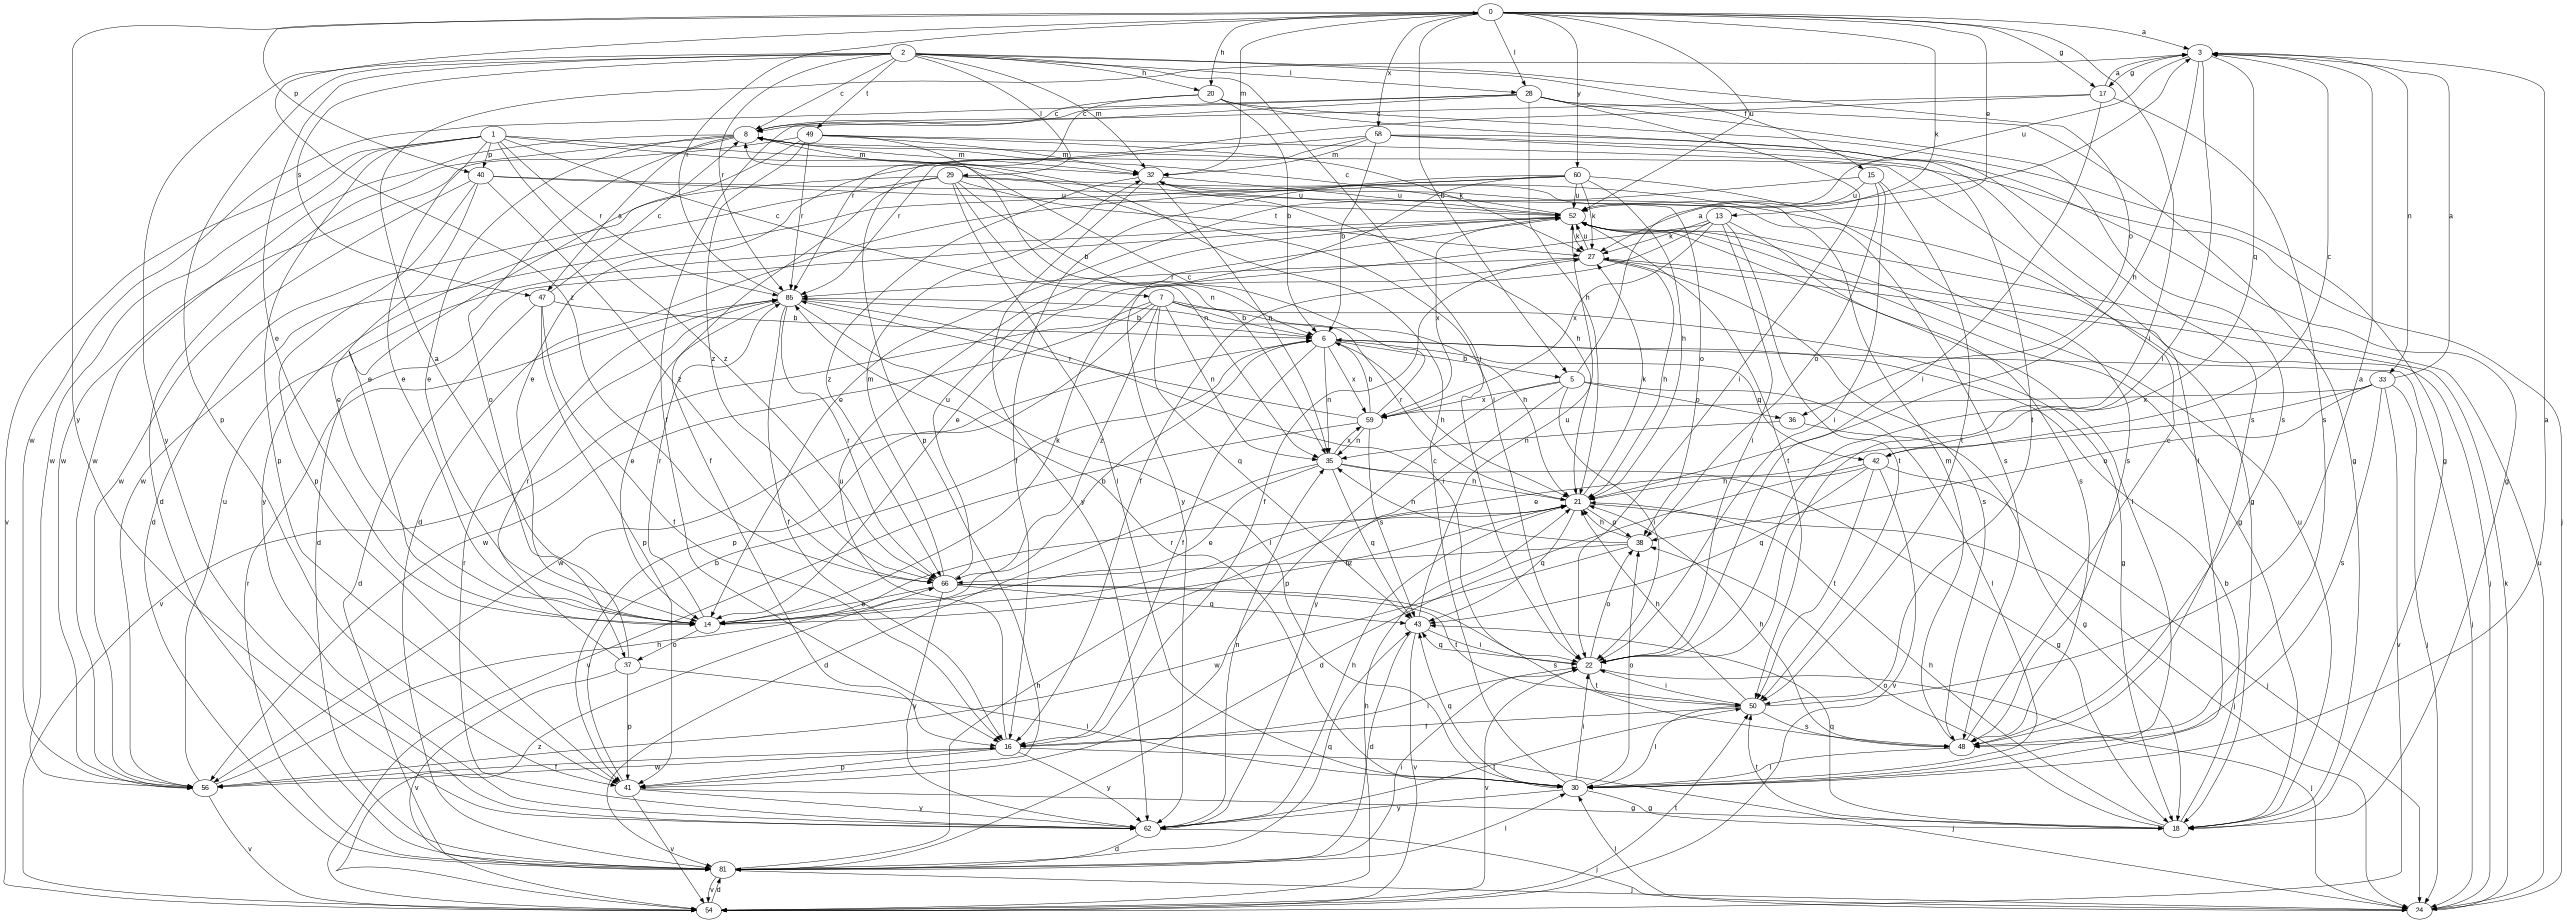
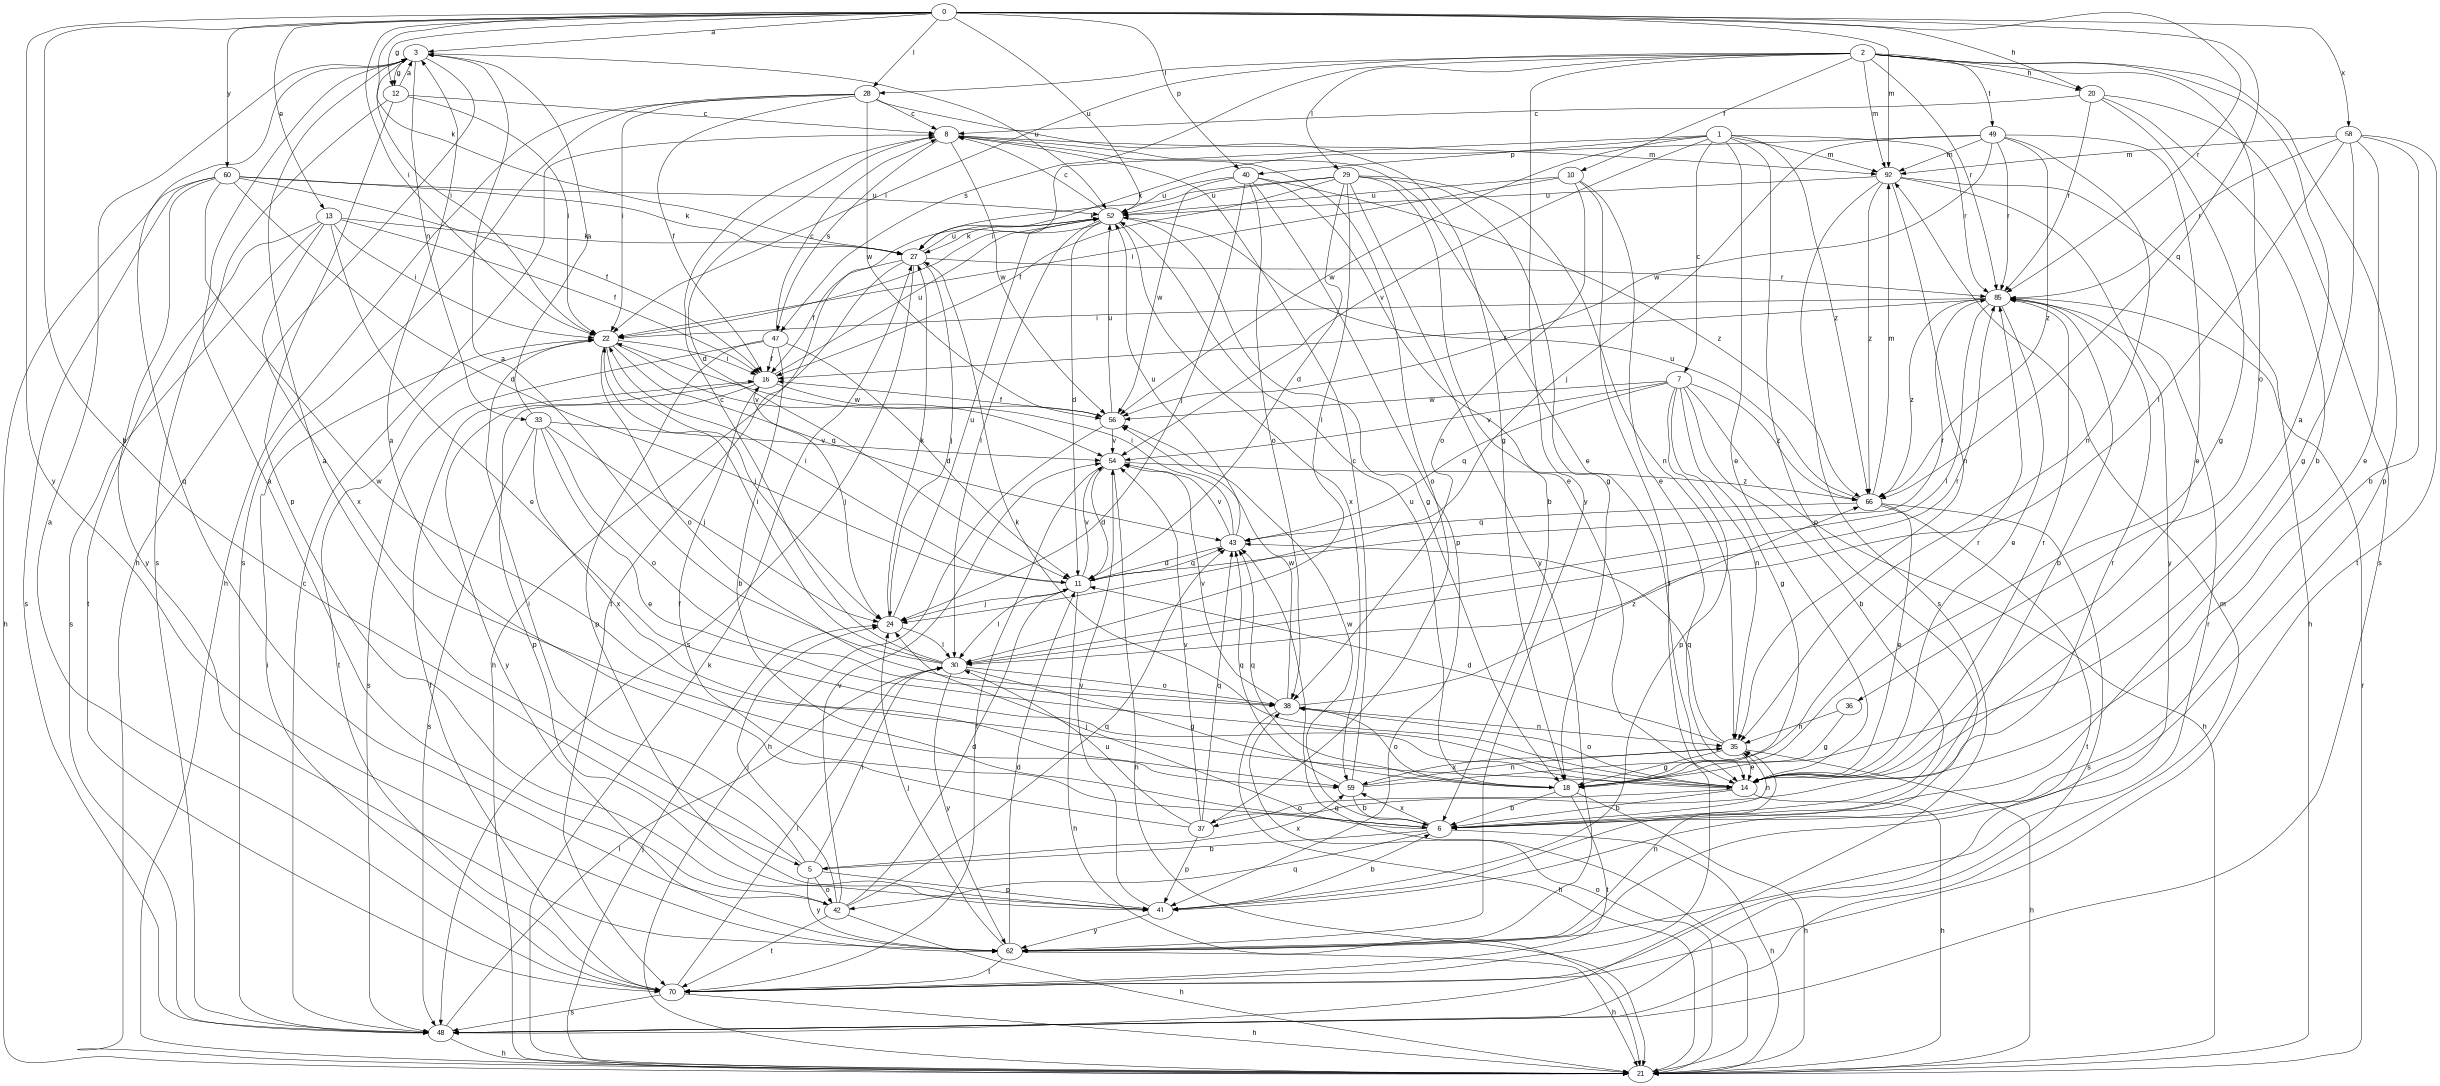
(965, 36) -> (1932, 29)
(827, 93) -> none
(2103, 94) -> (396, 94)
(1151, 176) -> (1889, 176)
(1871, 176) -> (1571, 176)
(1276, 216) -> (1092, 216)
(2329, 257) -> (269, 482)
(600, 261) -> (750, 699)
(572, 298) -> (2178, 257)
(277, 339) -> (2300, 421)
(1680, 400) -> (823, 889)
(849, 441) -> (1912, 400)
none -> (1138, 473)
(1381, 523) -> (1242, 666)
none -> (377, 569)
(558, 669) -> (1201, 585)
(1753, 707) -> (672, 992)
(1299, 725) -> (683, 350)
(1088, 727) -> (1107, 747)
none -> (1532, 738)
(1465, 741) -> (1217, 689)
(931, 782) -> none
(1437, 806) -> none
(723, 870) -> (1078, 584)
